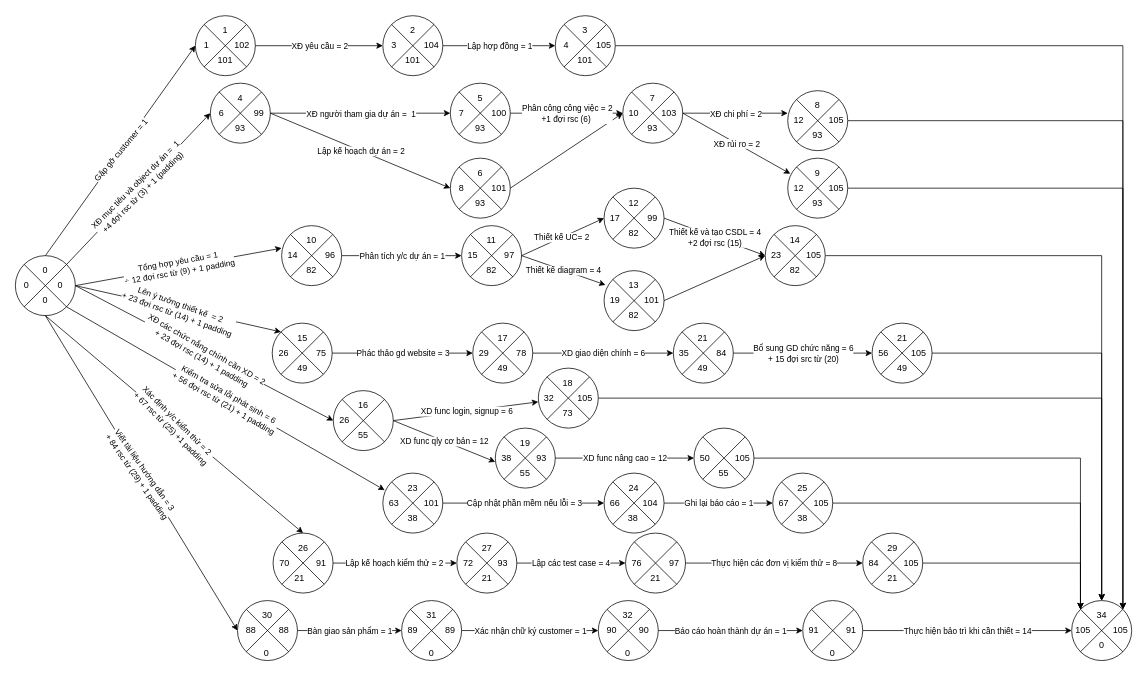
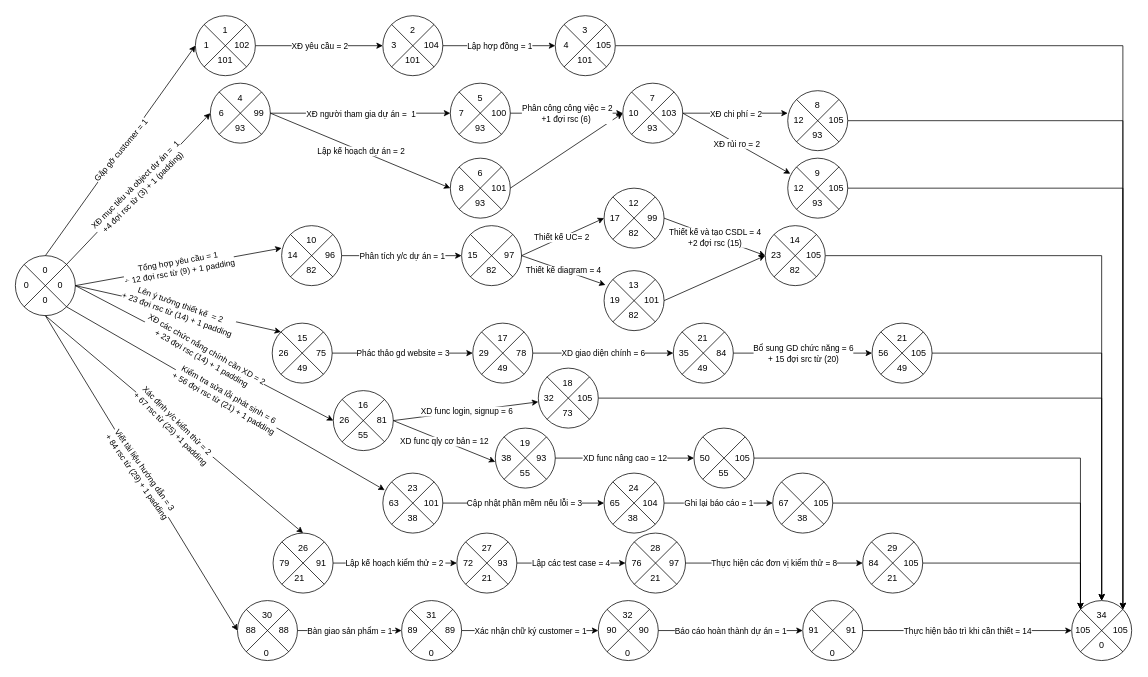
(492, 240) -> none
none -> (382, 420)
(803, 488) -> none
(615, 503) -> (615, 503)
none -> (656, 548)
(285, 563) -> (285, 563)
